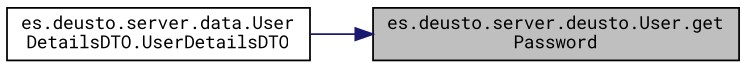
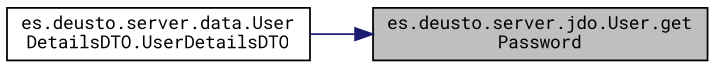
(556, 34) -> (540, 34)
